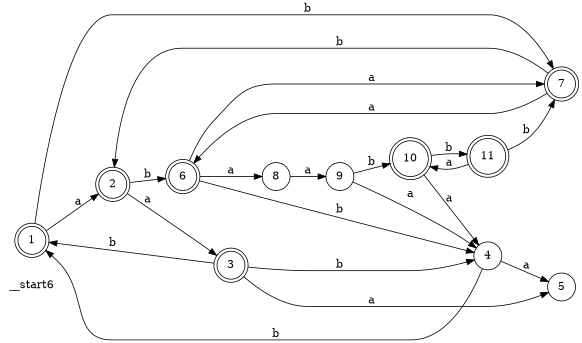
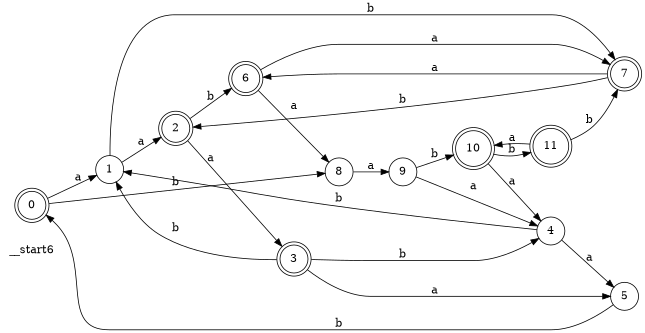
none -> (32, 205)
(333, 216) -> none
(32, 240) -> (110, 170)
